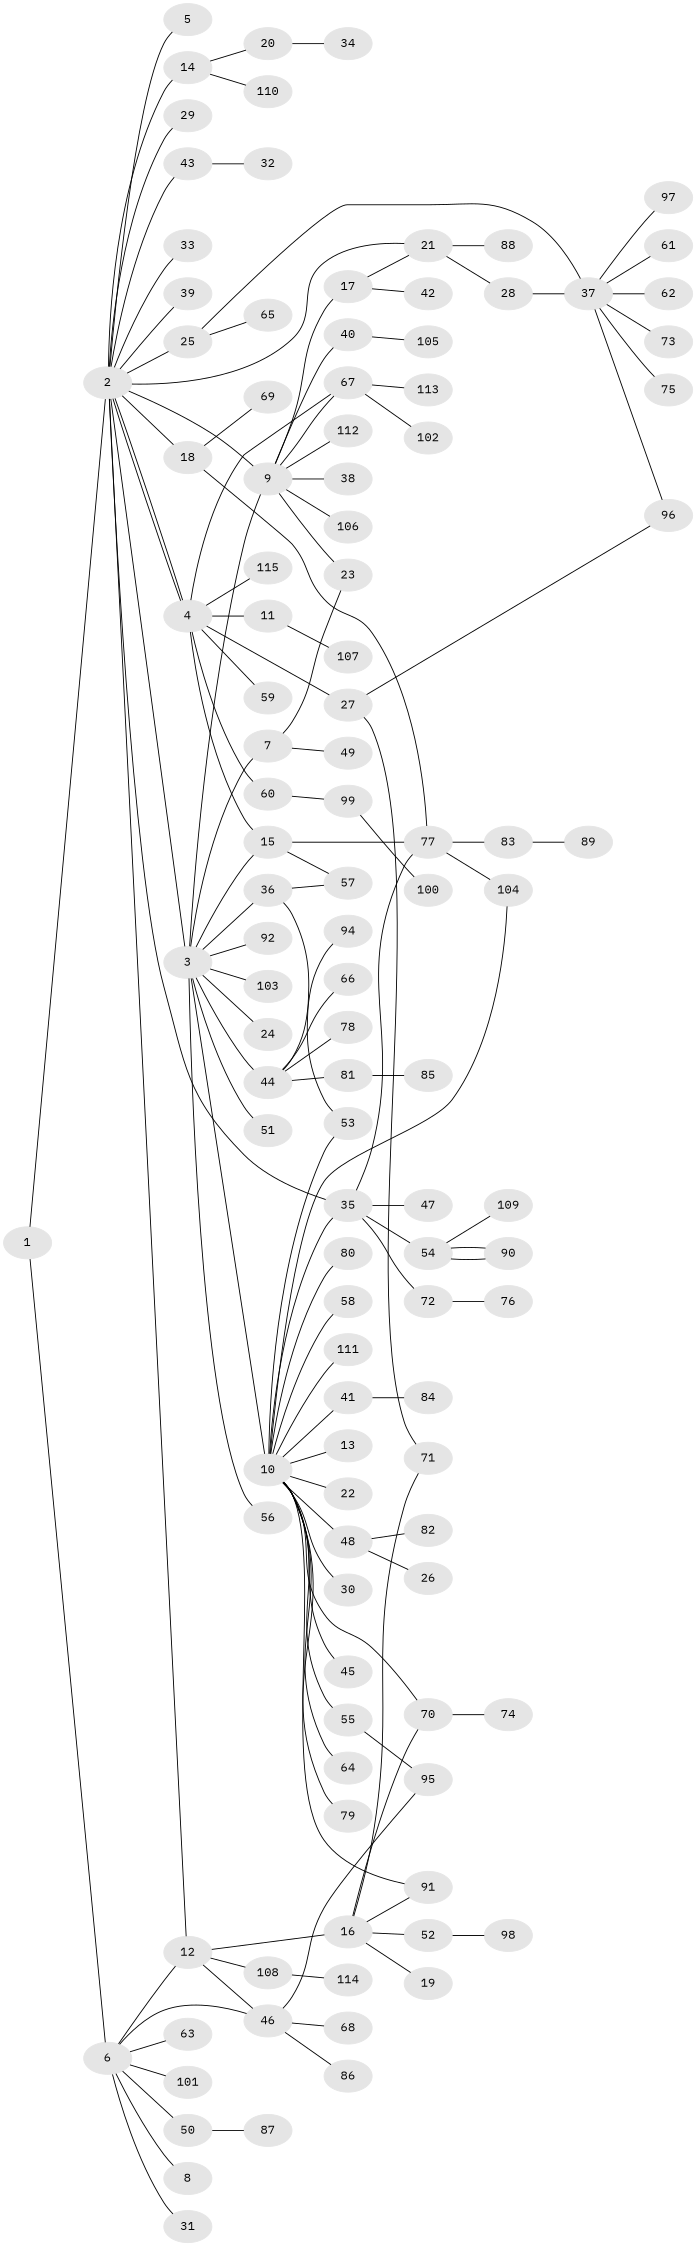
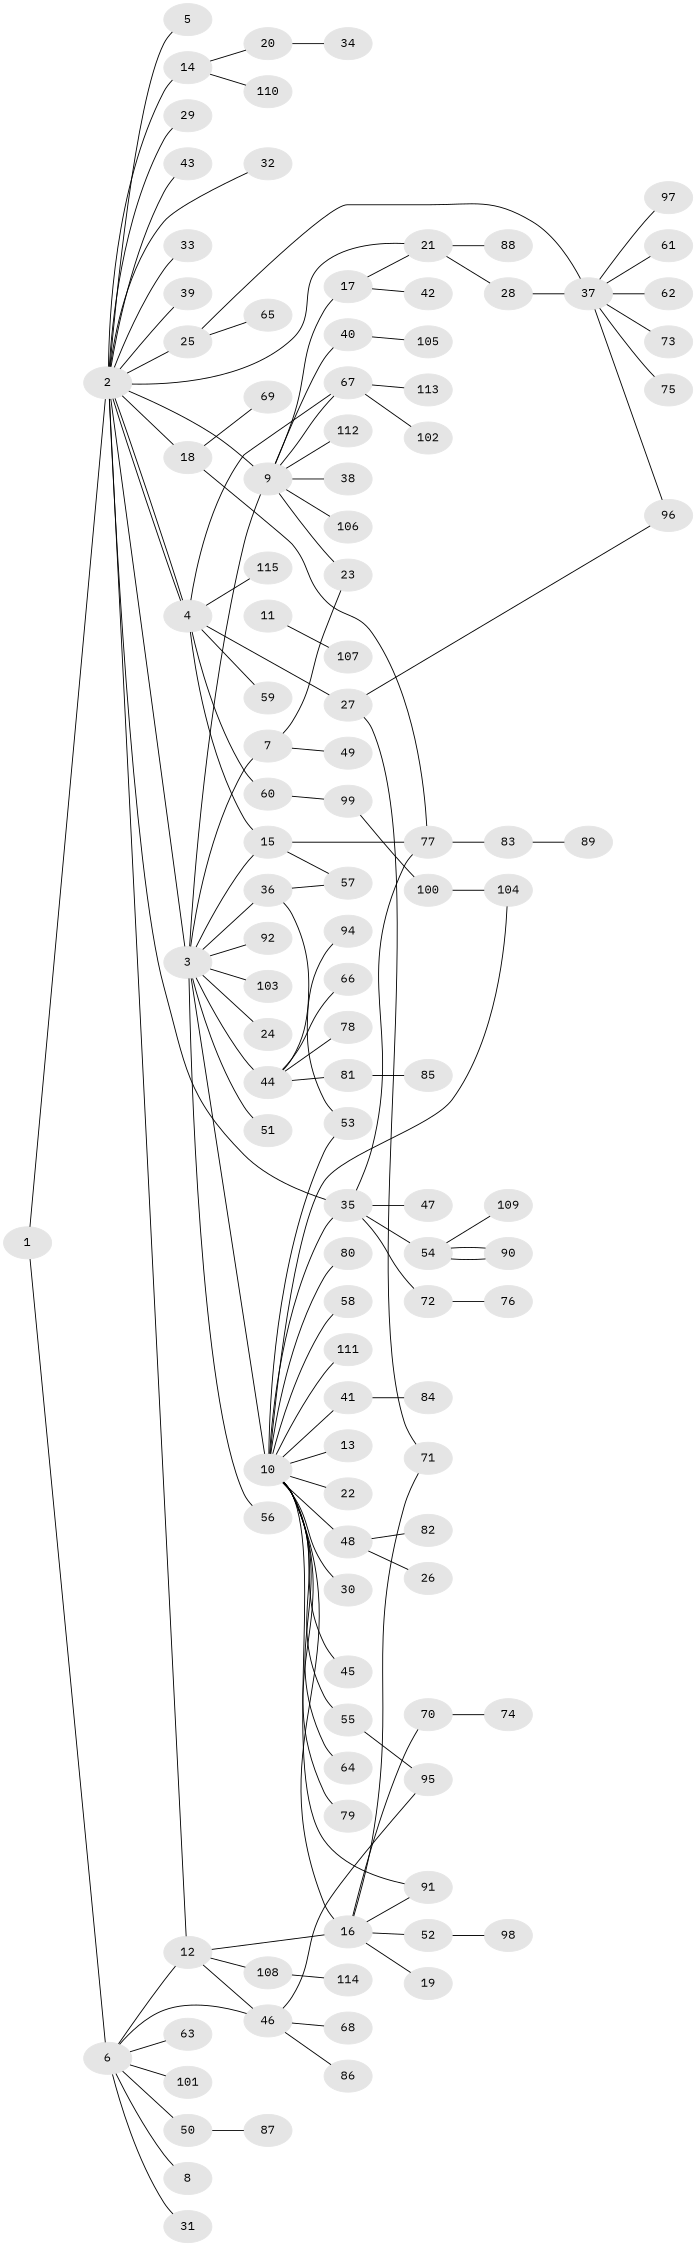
(228, 164) -> (147, 246)
(223, 616) -> none
(468, 866) -> (468, 890)
(321, 1609) -> (317, 1656)
